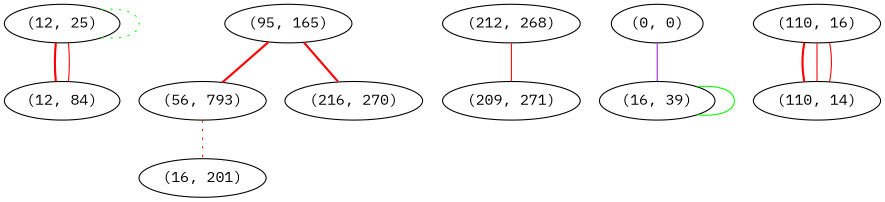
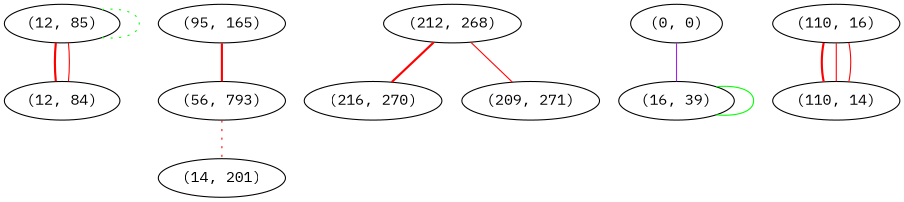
(62, 24) -> (62, 24)
(321, 62) -> (413, 62)
(203, 178) -> (222, 178)
